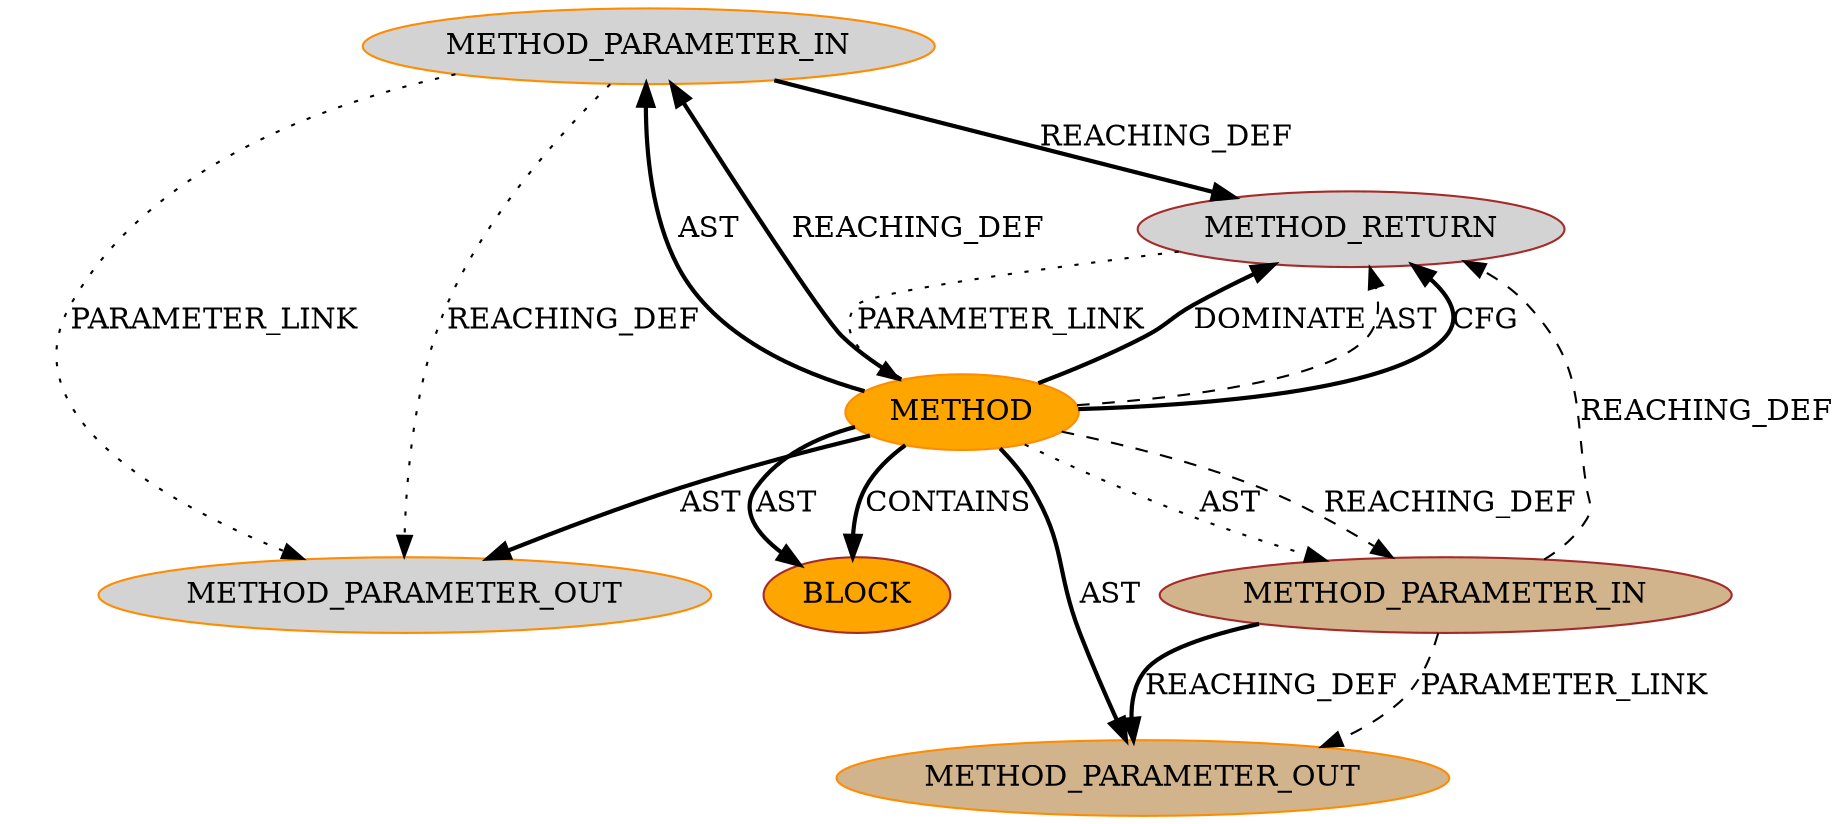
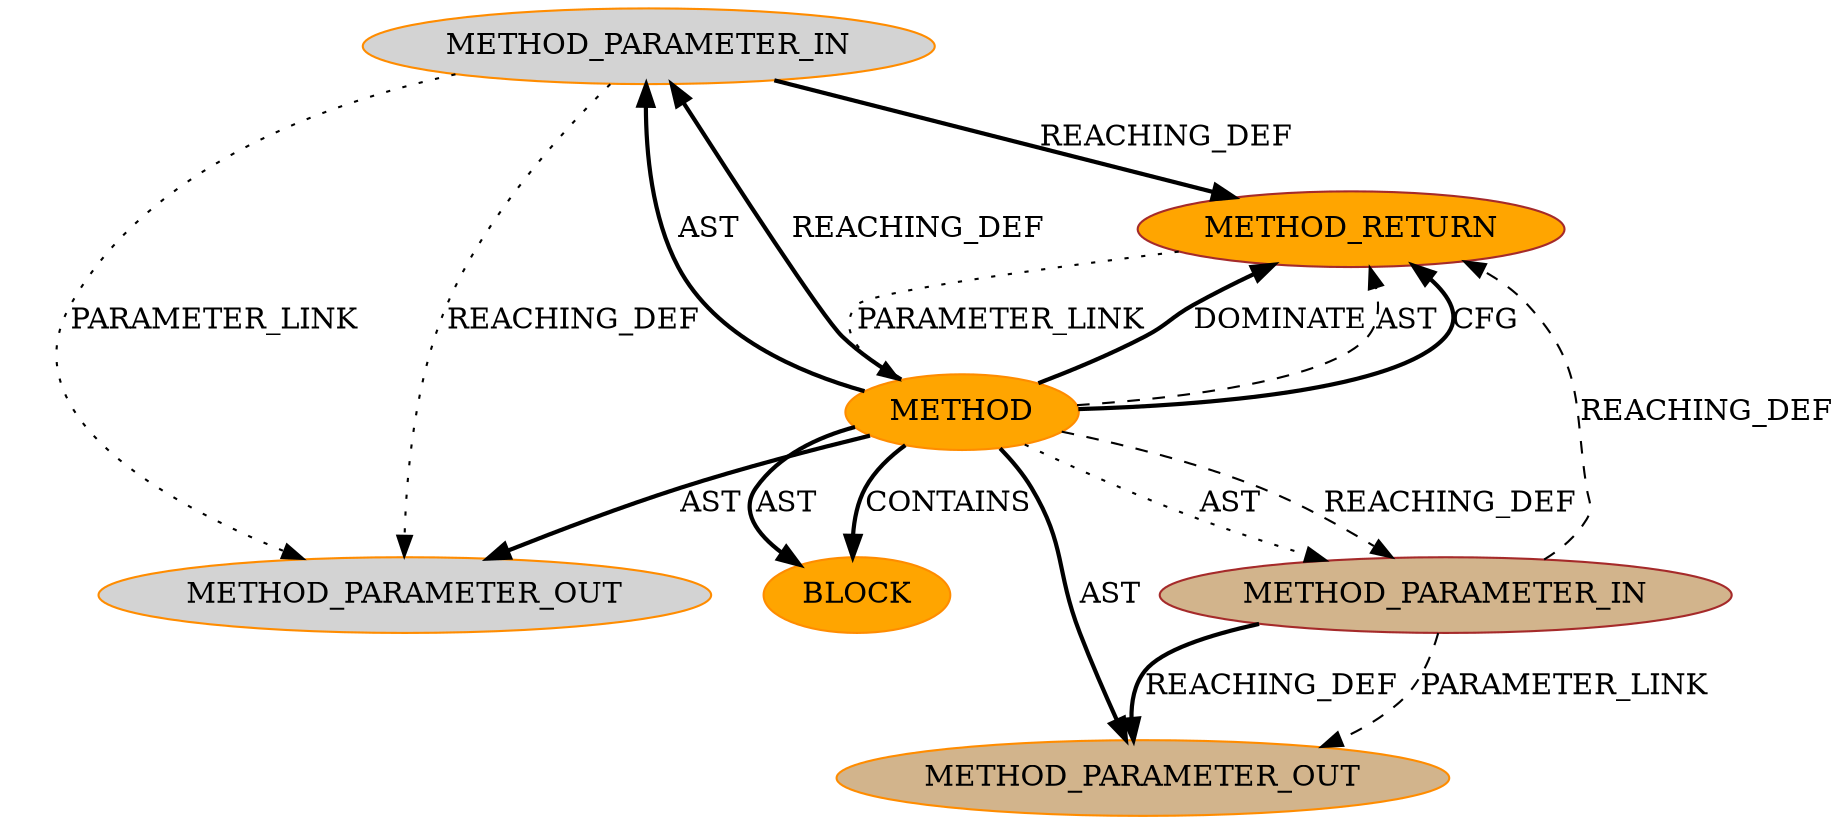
(1351, 229) -> (1351, 229)
(857, 595) -> (857, 595)
